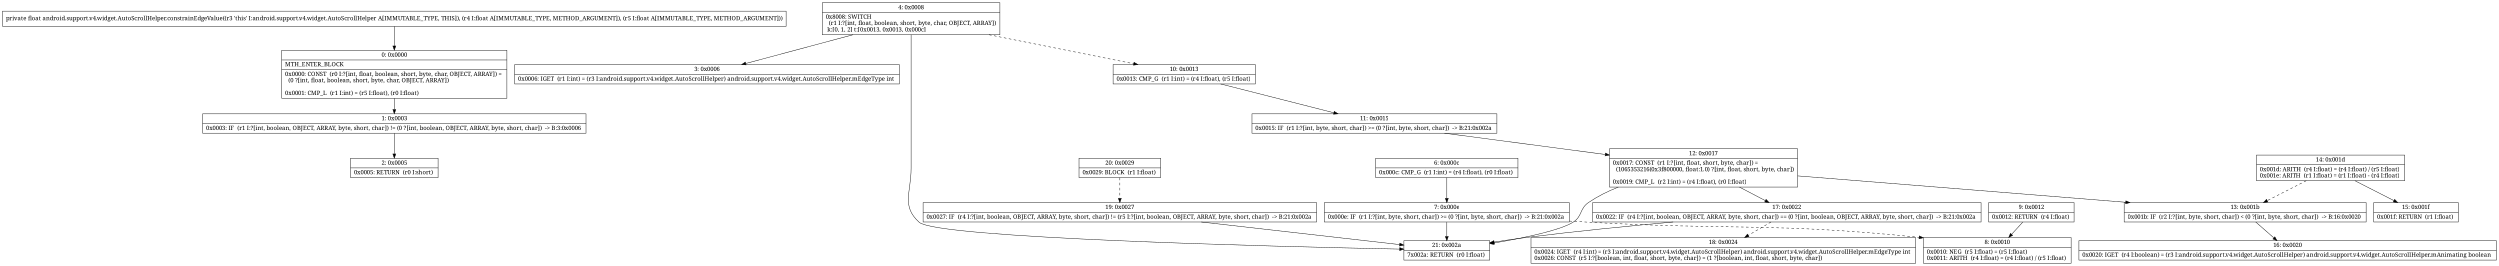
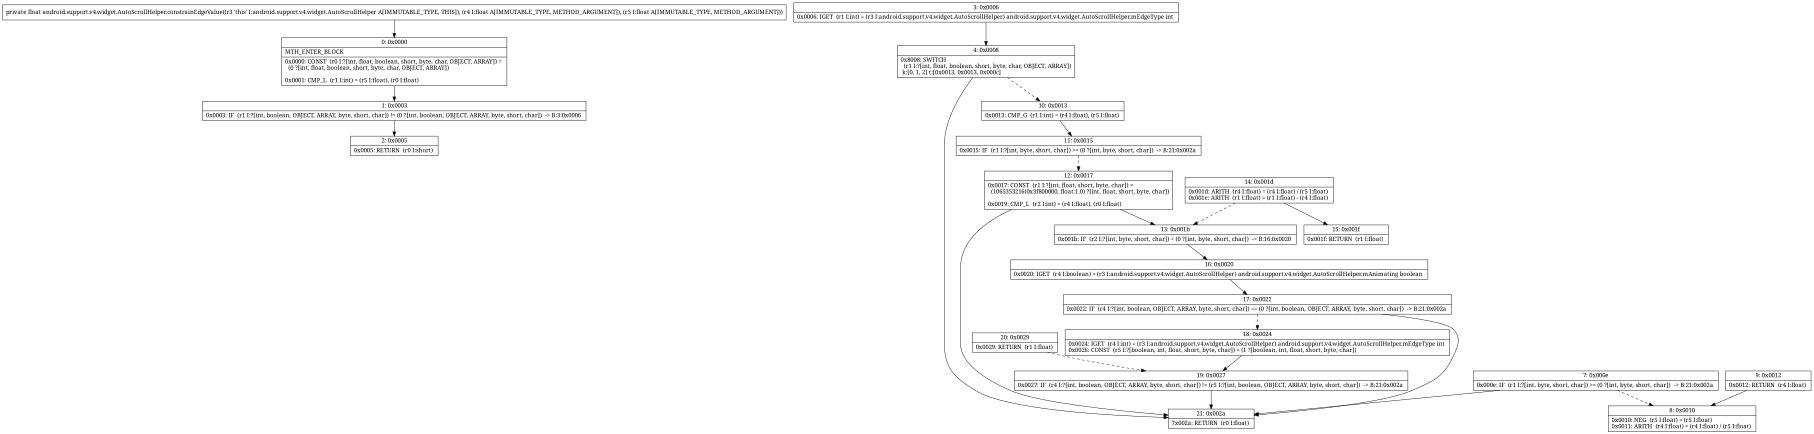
(799, 49) -> (986, 32)
(1525, 144) -> (1079, 161)
(1447, 168) -> none
(1120, 173) -> (1015, 347)
(1752, 194) -> (1237, 286)
none -> (1234, 362)
